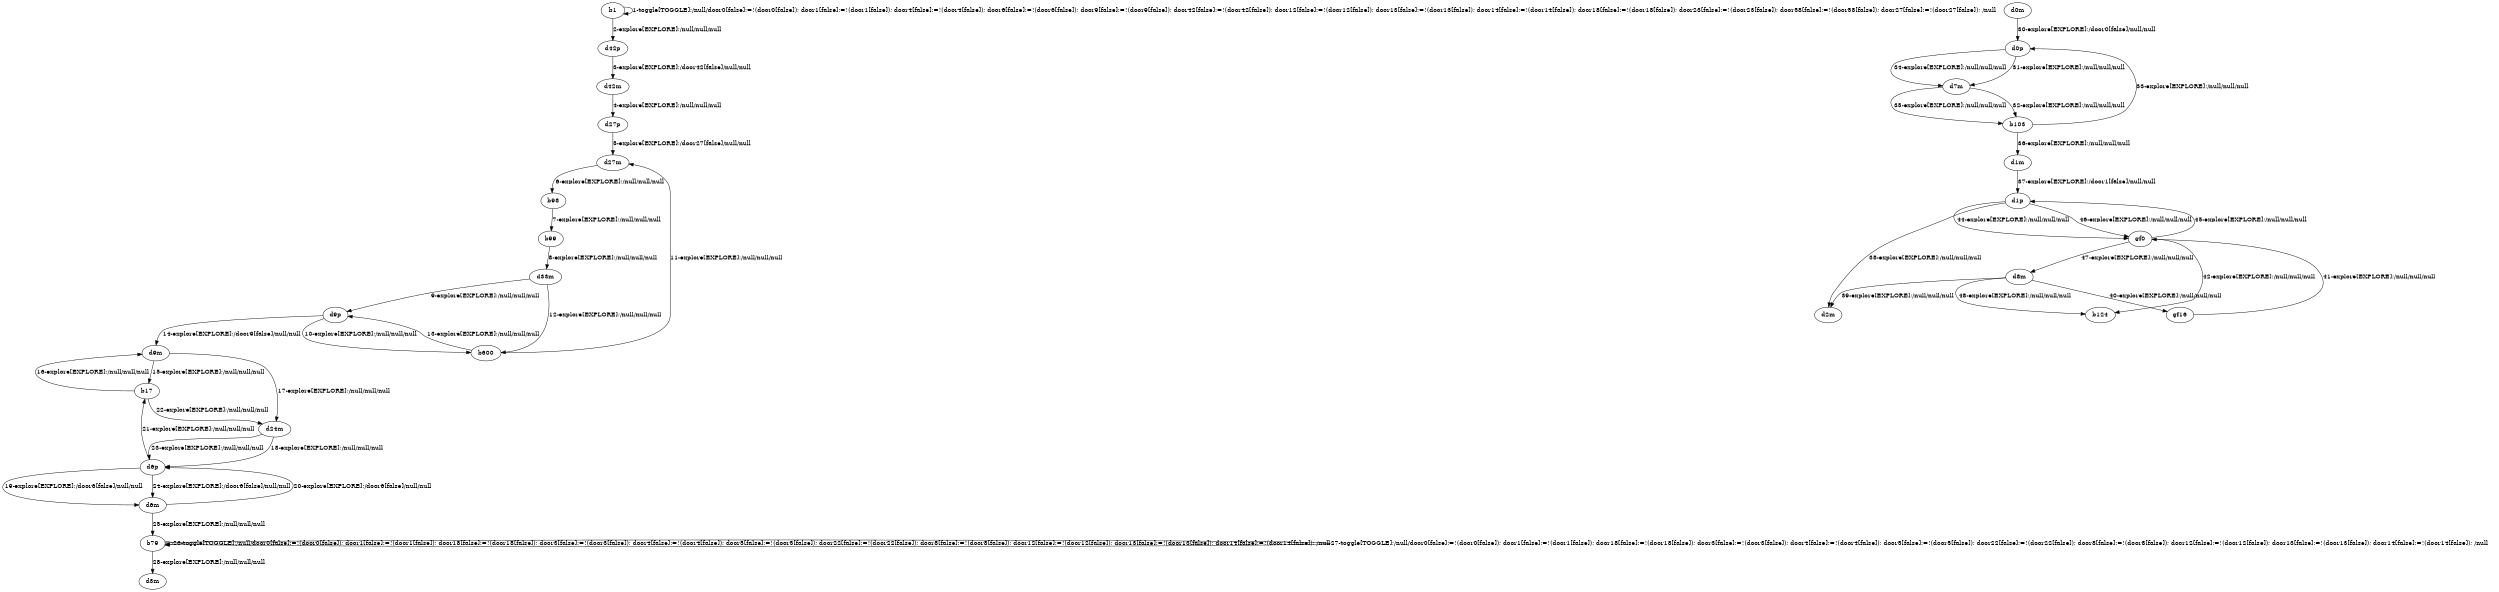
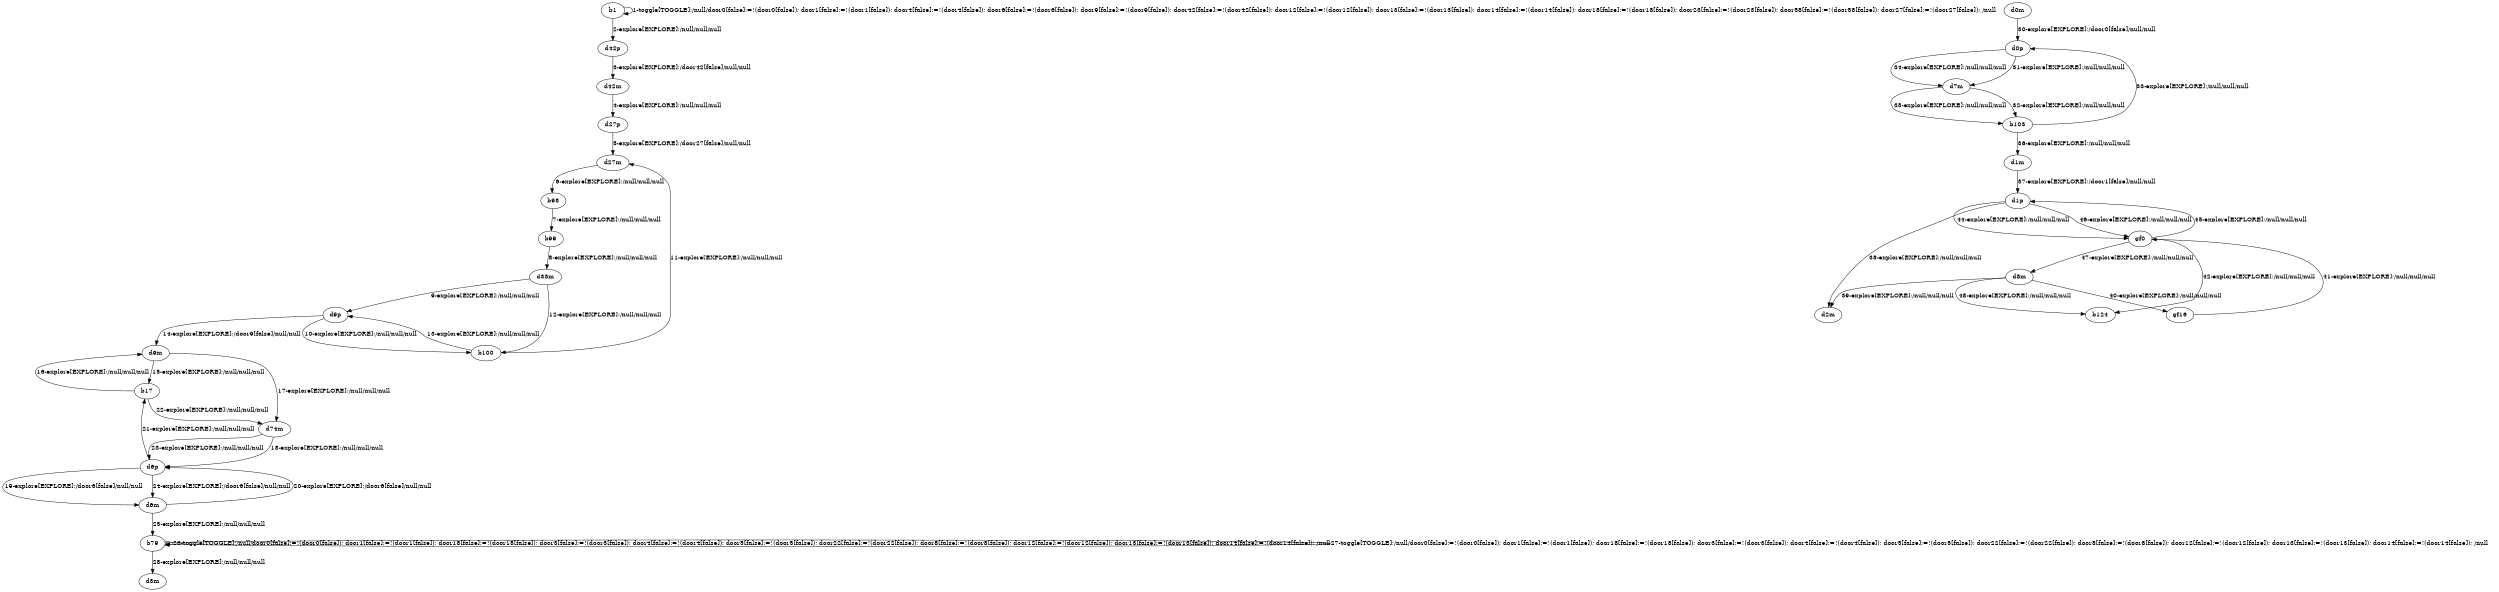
(486, 353) -> (486, 353)
(275, 429) -> (275, 429)
